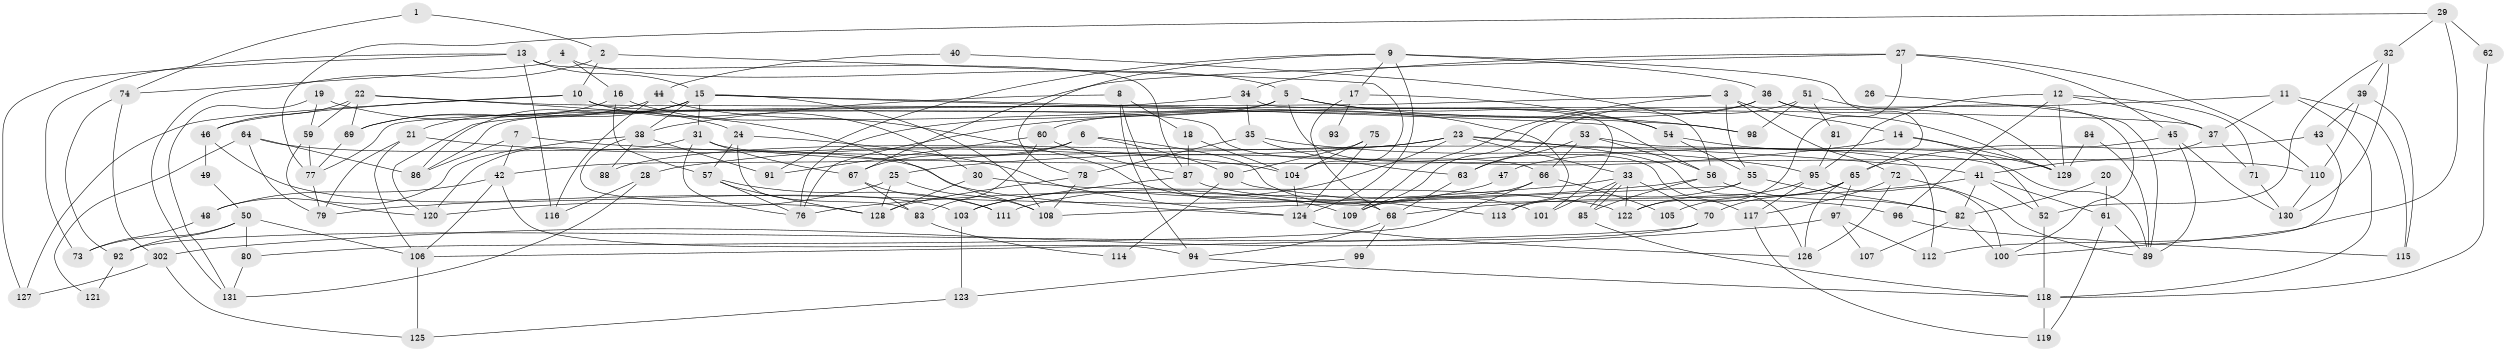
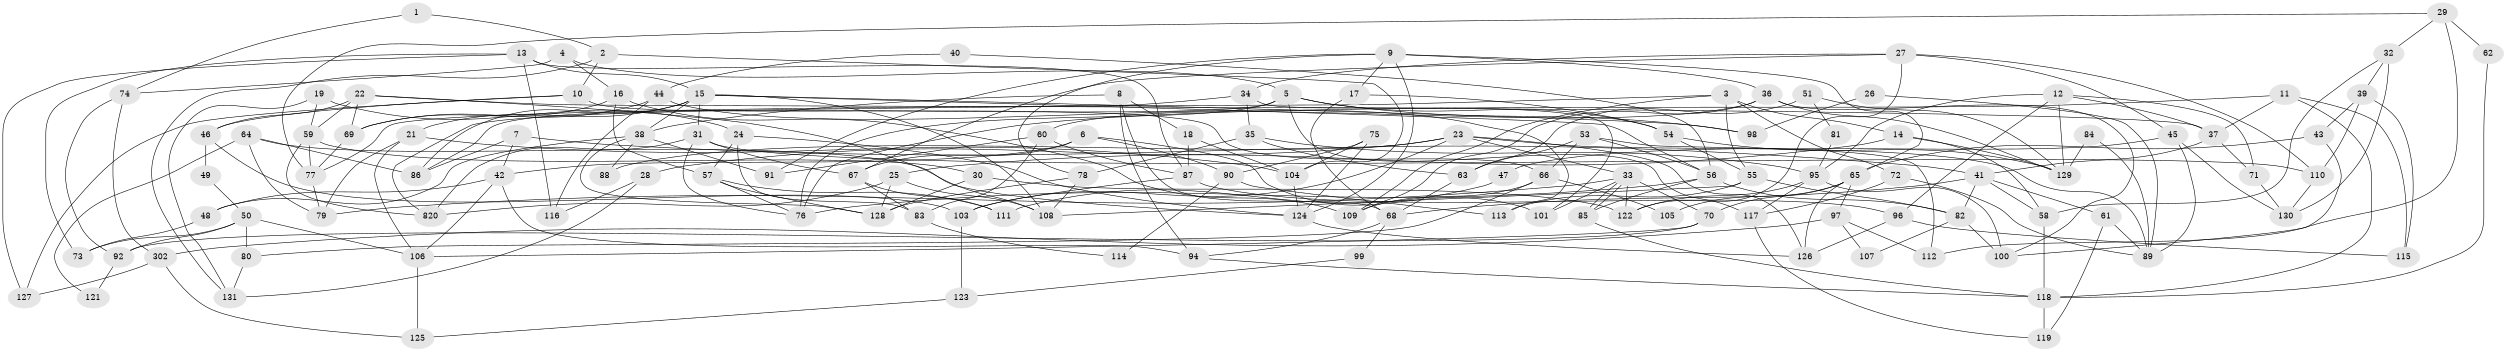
(1777, 117) -> (1792, 119)
(879, 128) -> (593, 161)
(1334, 135) -> none
(2106, 176) -> none
(431, 217) -> (431, 217)
(2044, 217) -> (2044, 217)
(1861, 222) -> (1855, 235)
